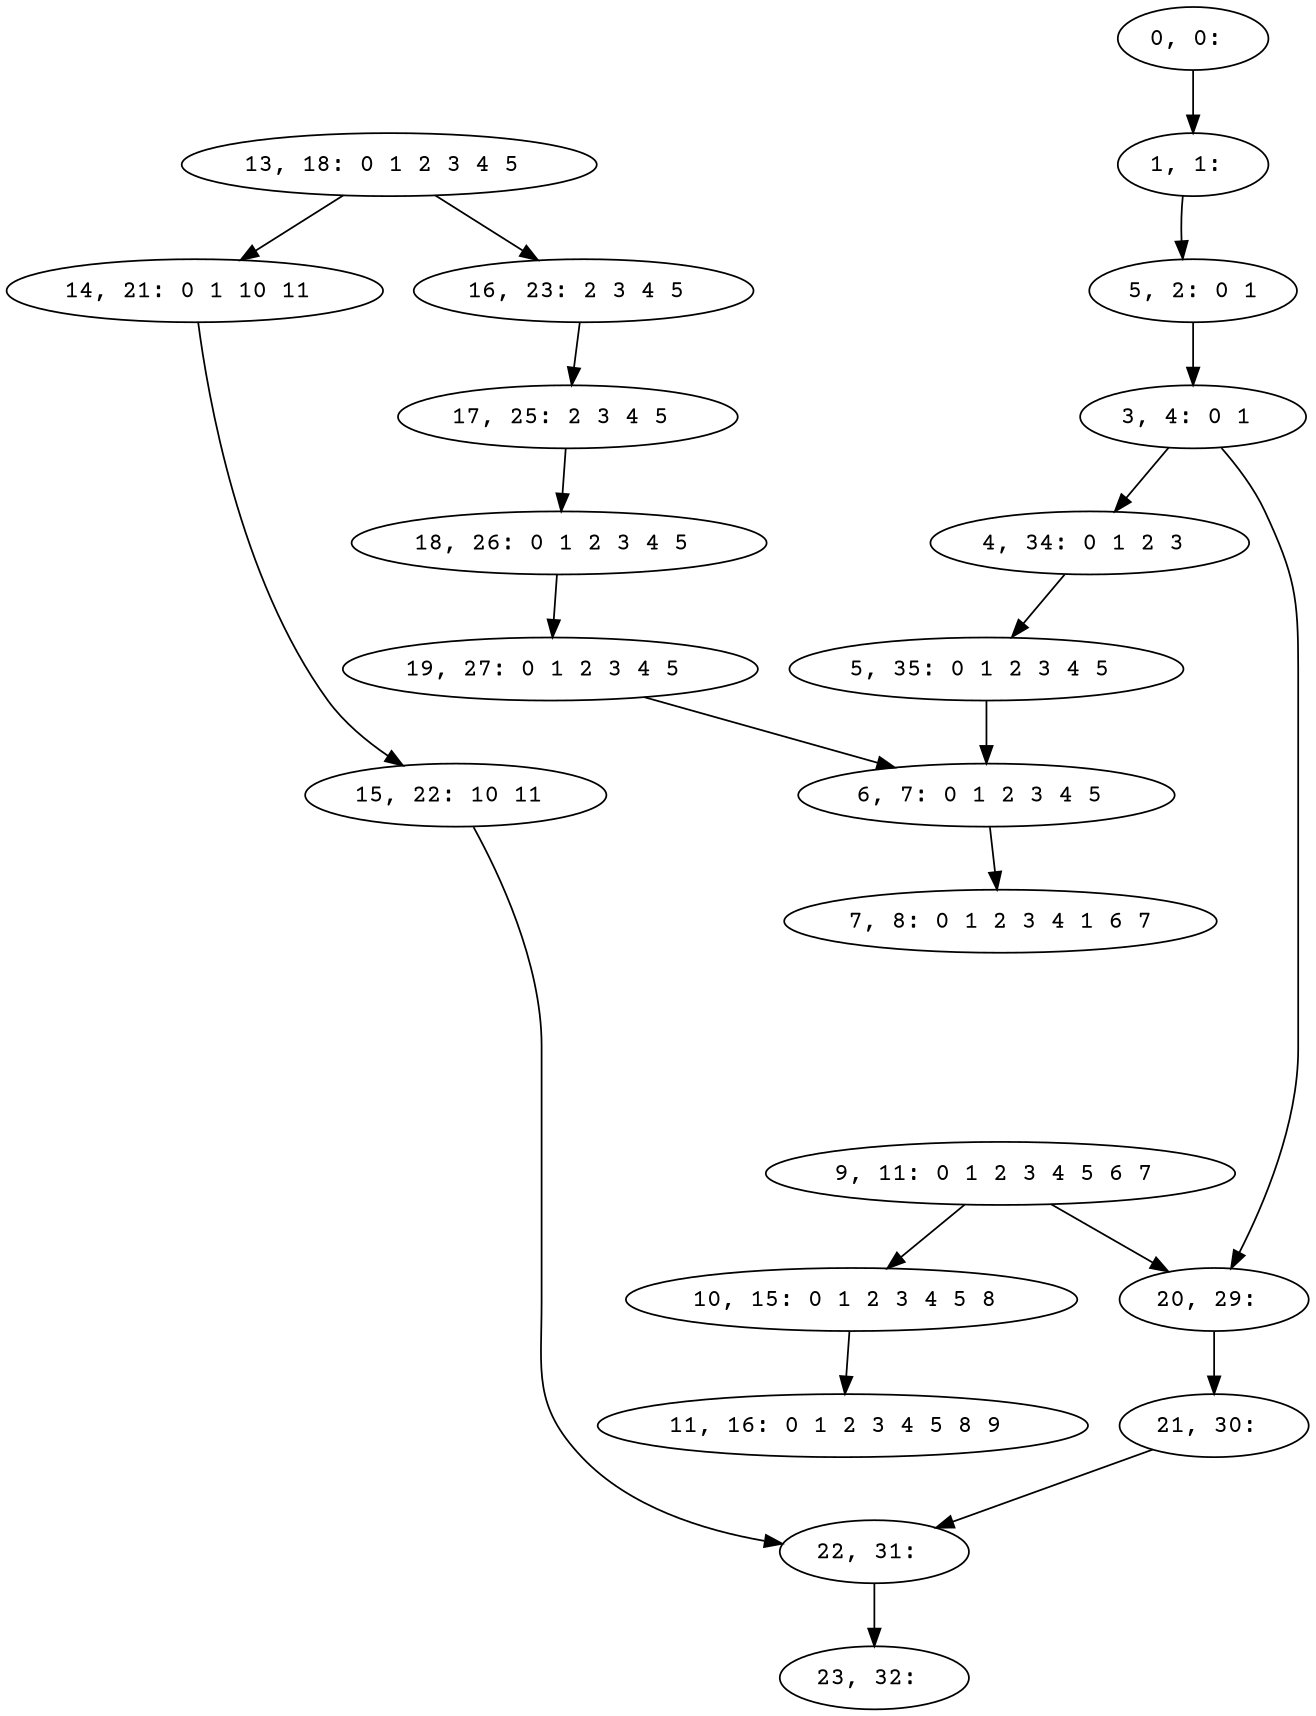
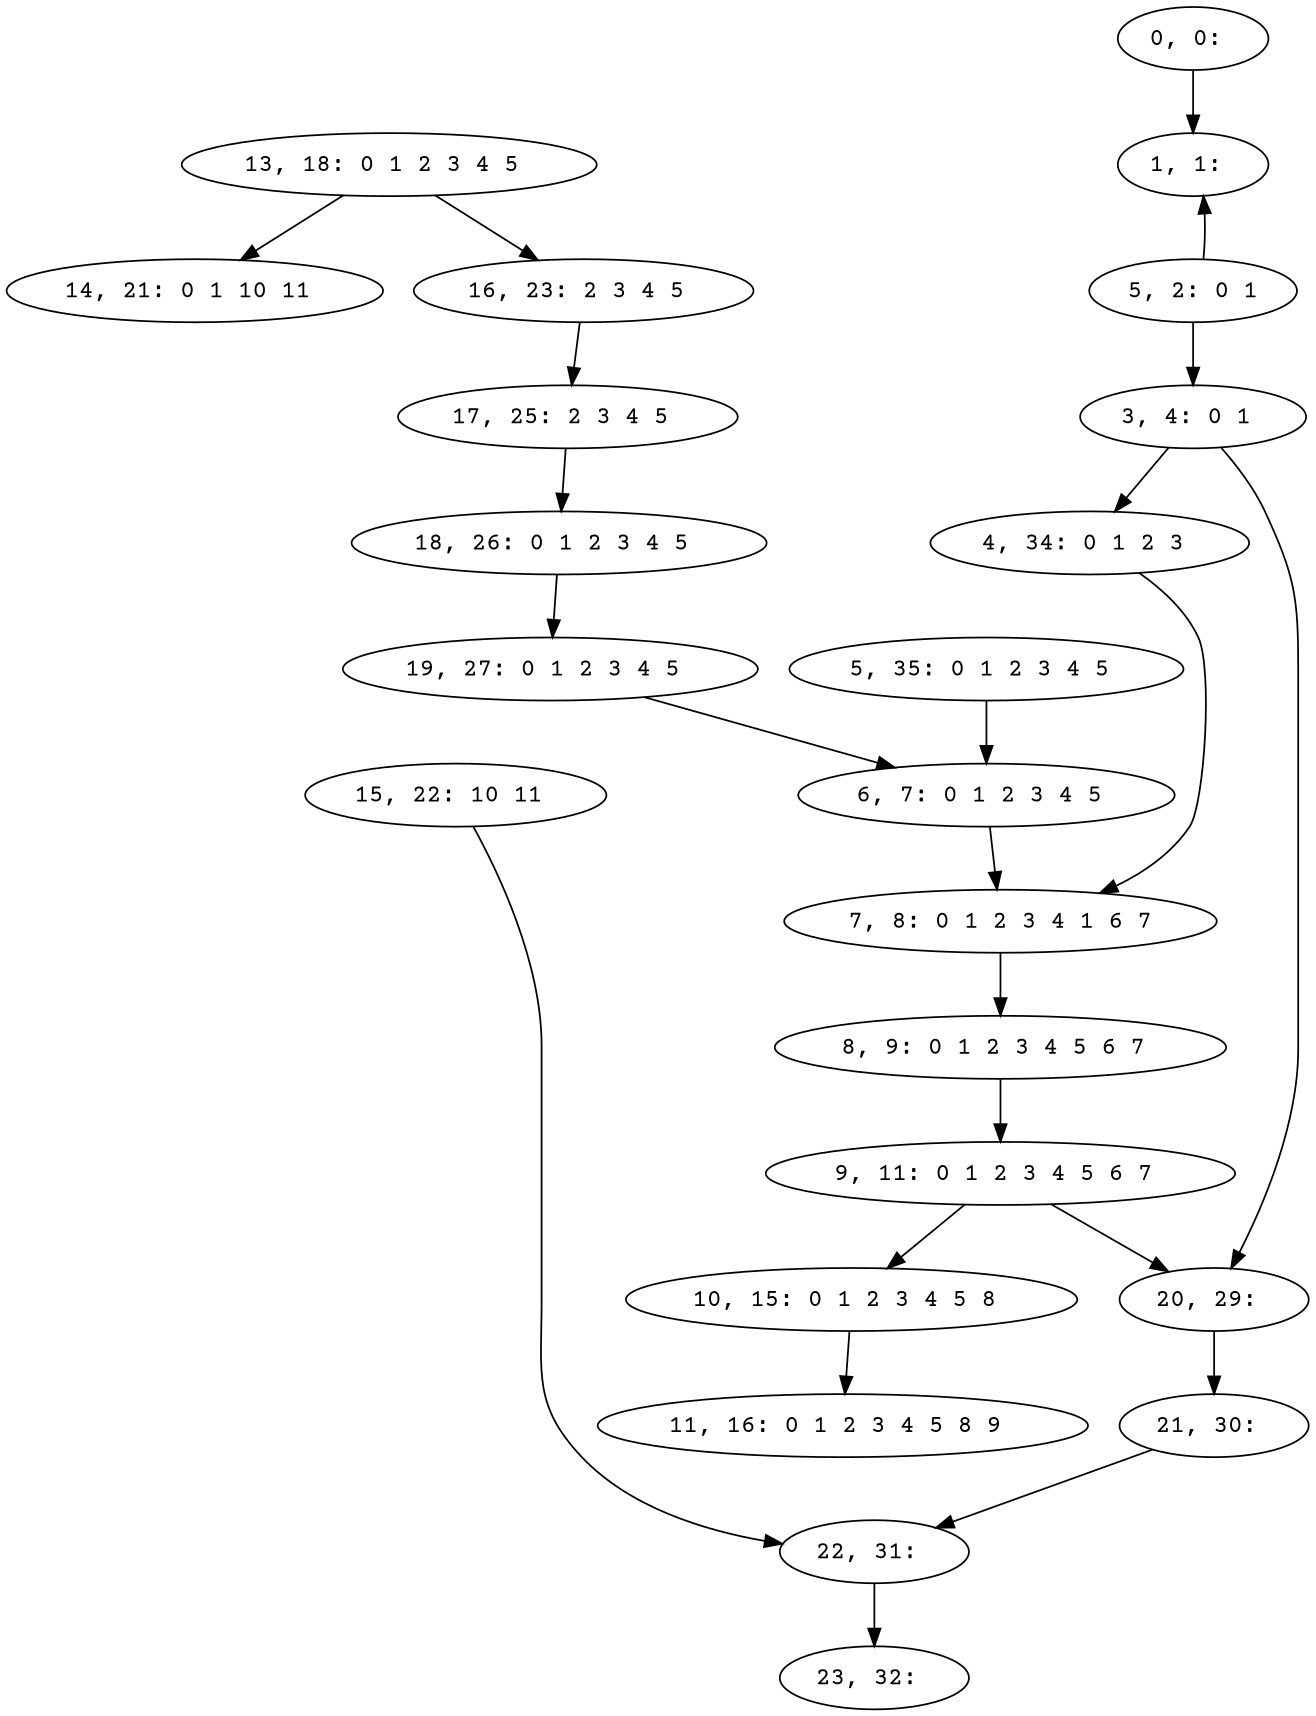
(1181, 219) -> (1205, 236)
(255, 558) -> none
(1044, 599) -> (1205, 736)
none -> (1000, 1047)
